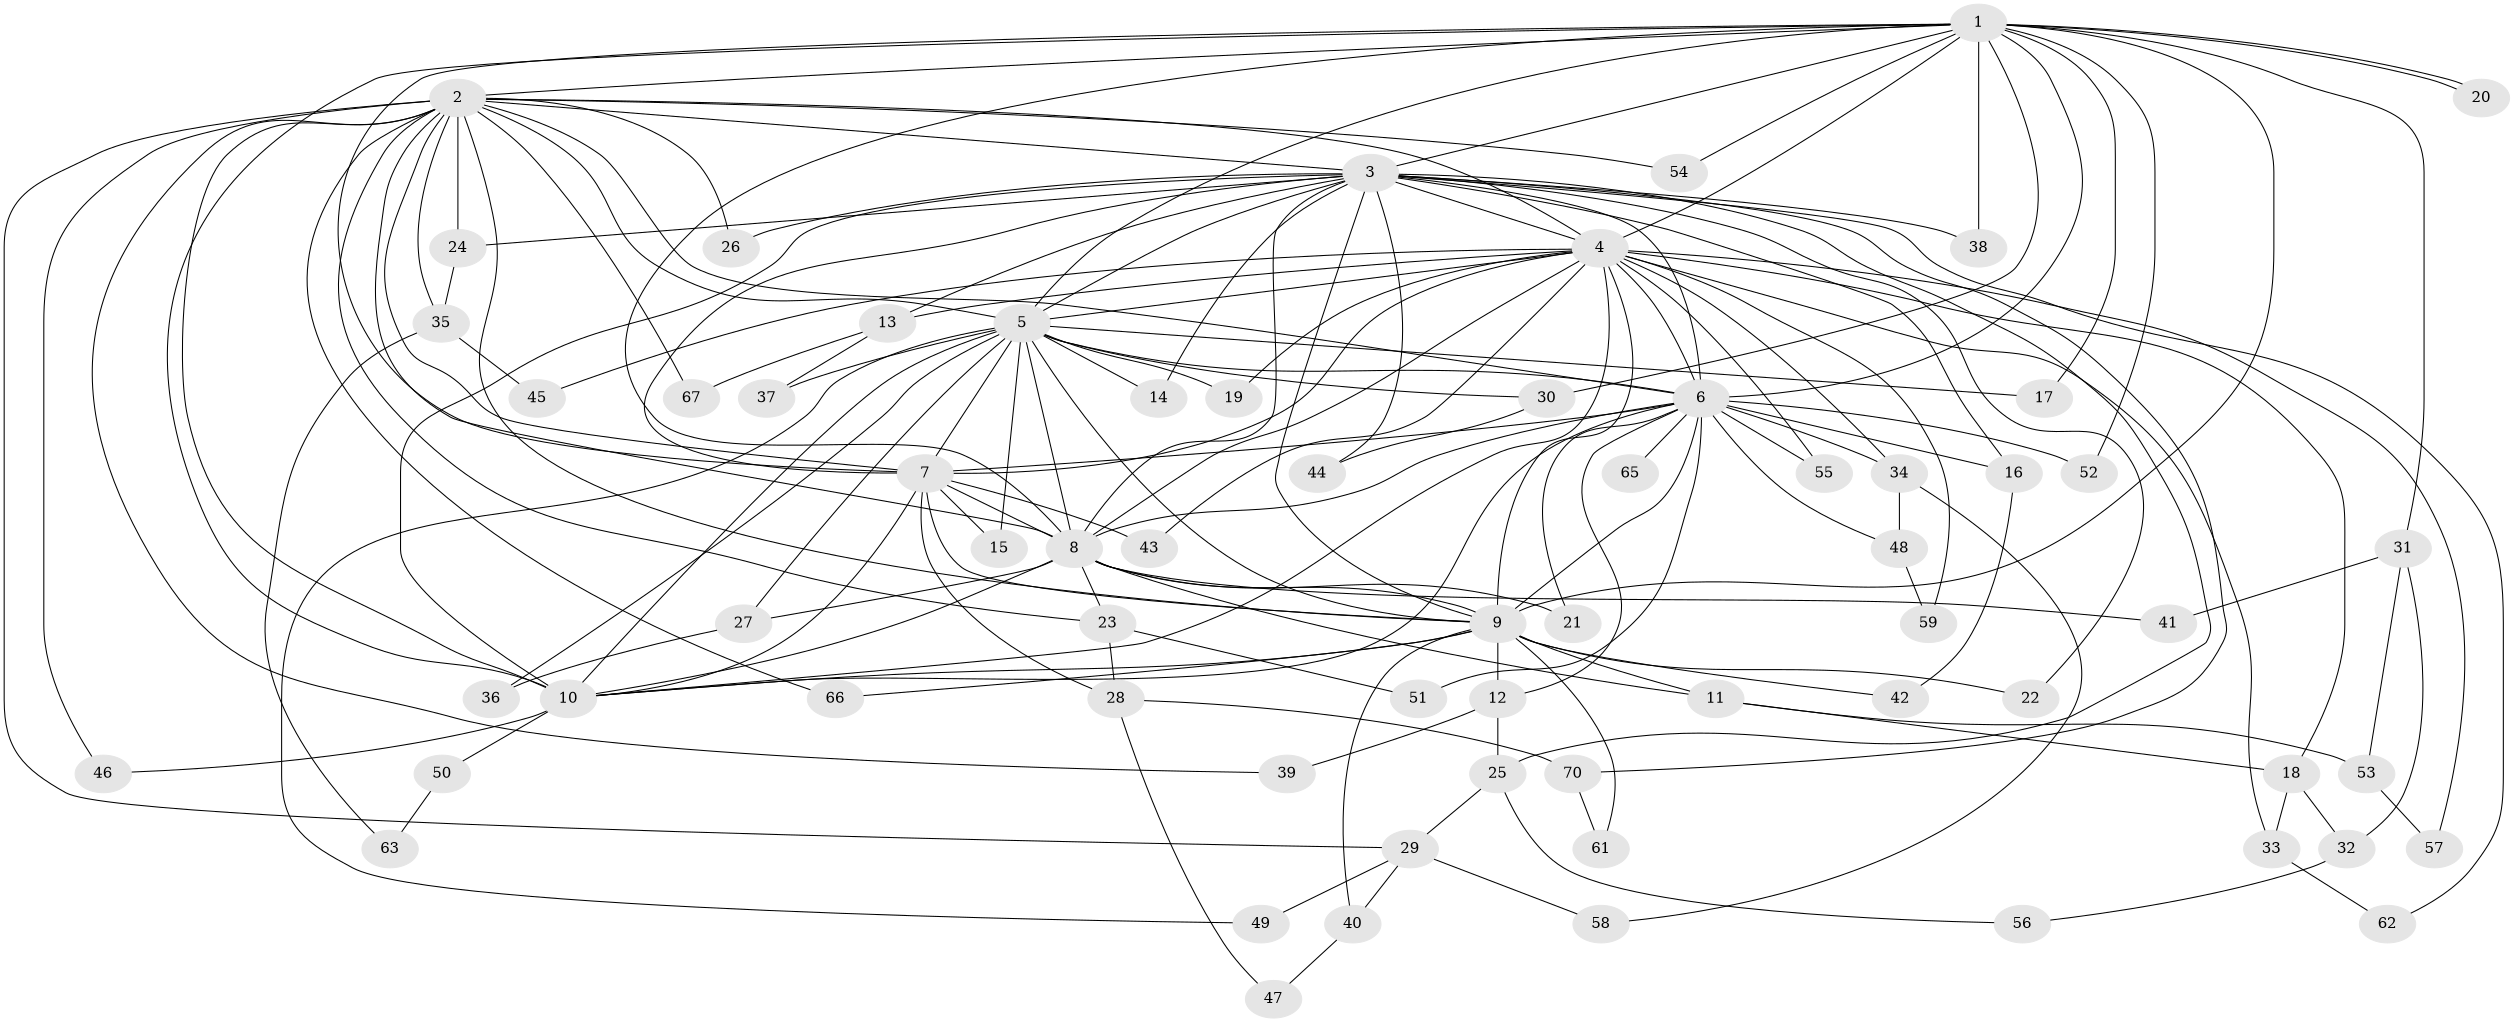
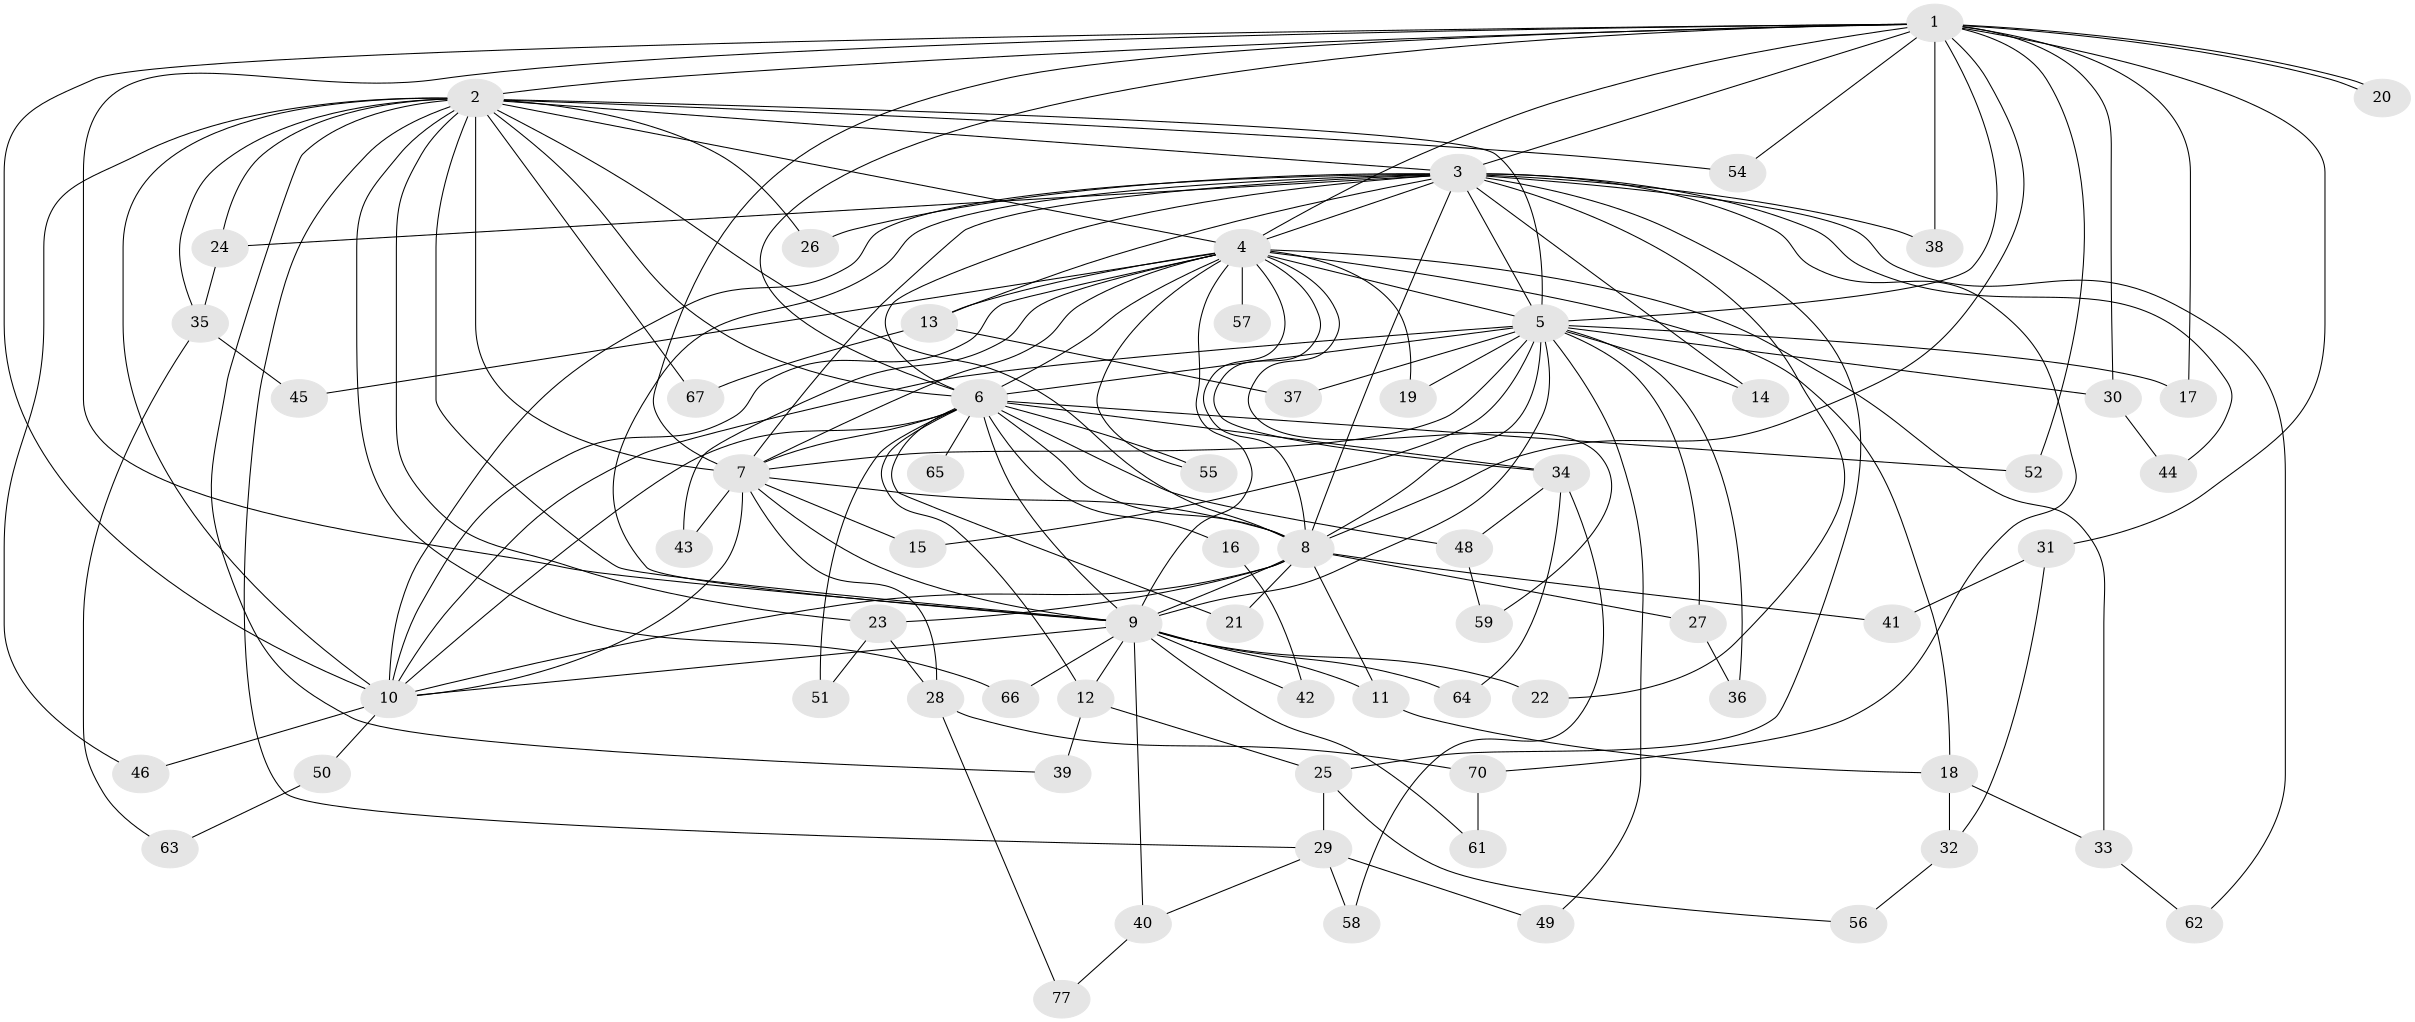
(1739, 252) -> none
none -> (1462, 699)
(2367, 774) -> none
(1274, 999) -> (1062, 999)
